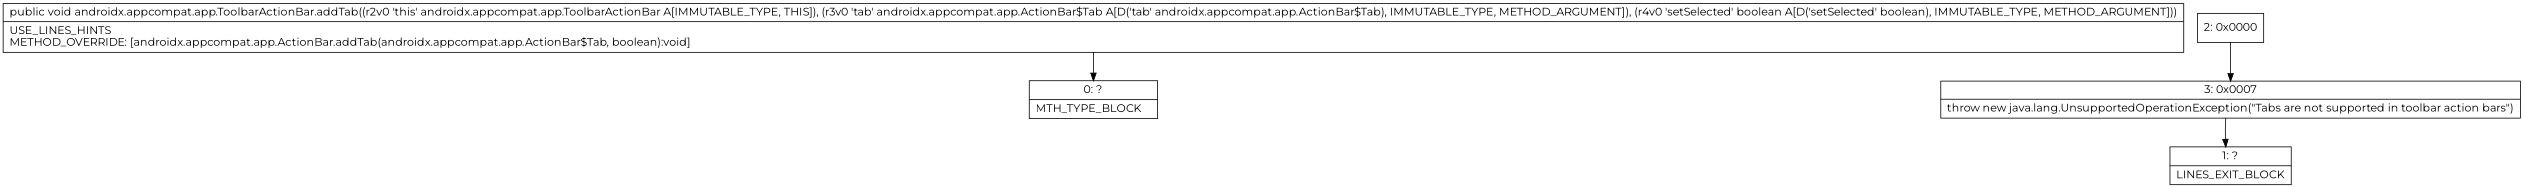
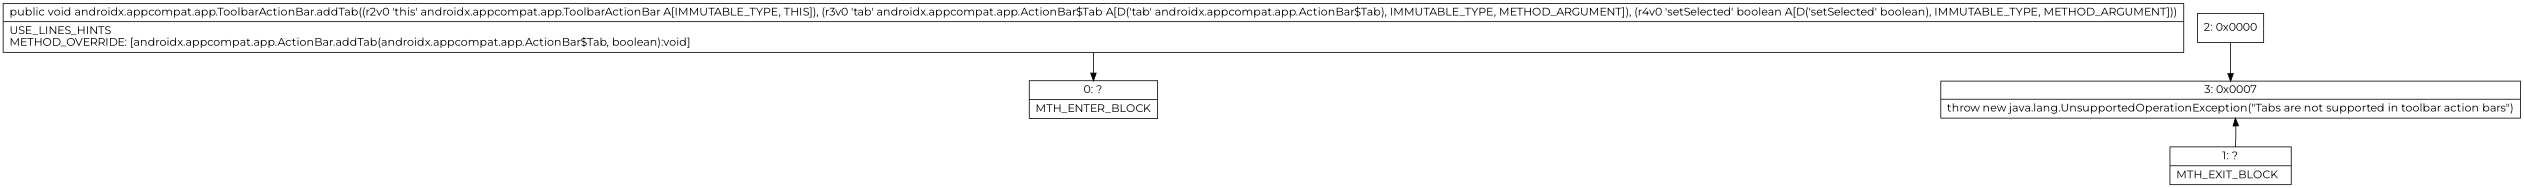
(1089, 109) -> (1093, 109)
(2225, 129) -> (2236, 137)
(2231, 175) -> (2227, 175)
